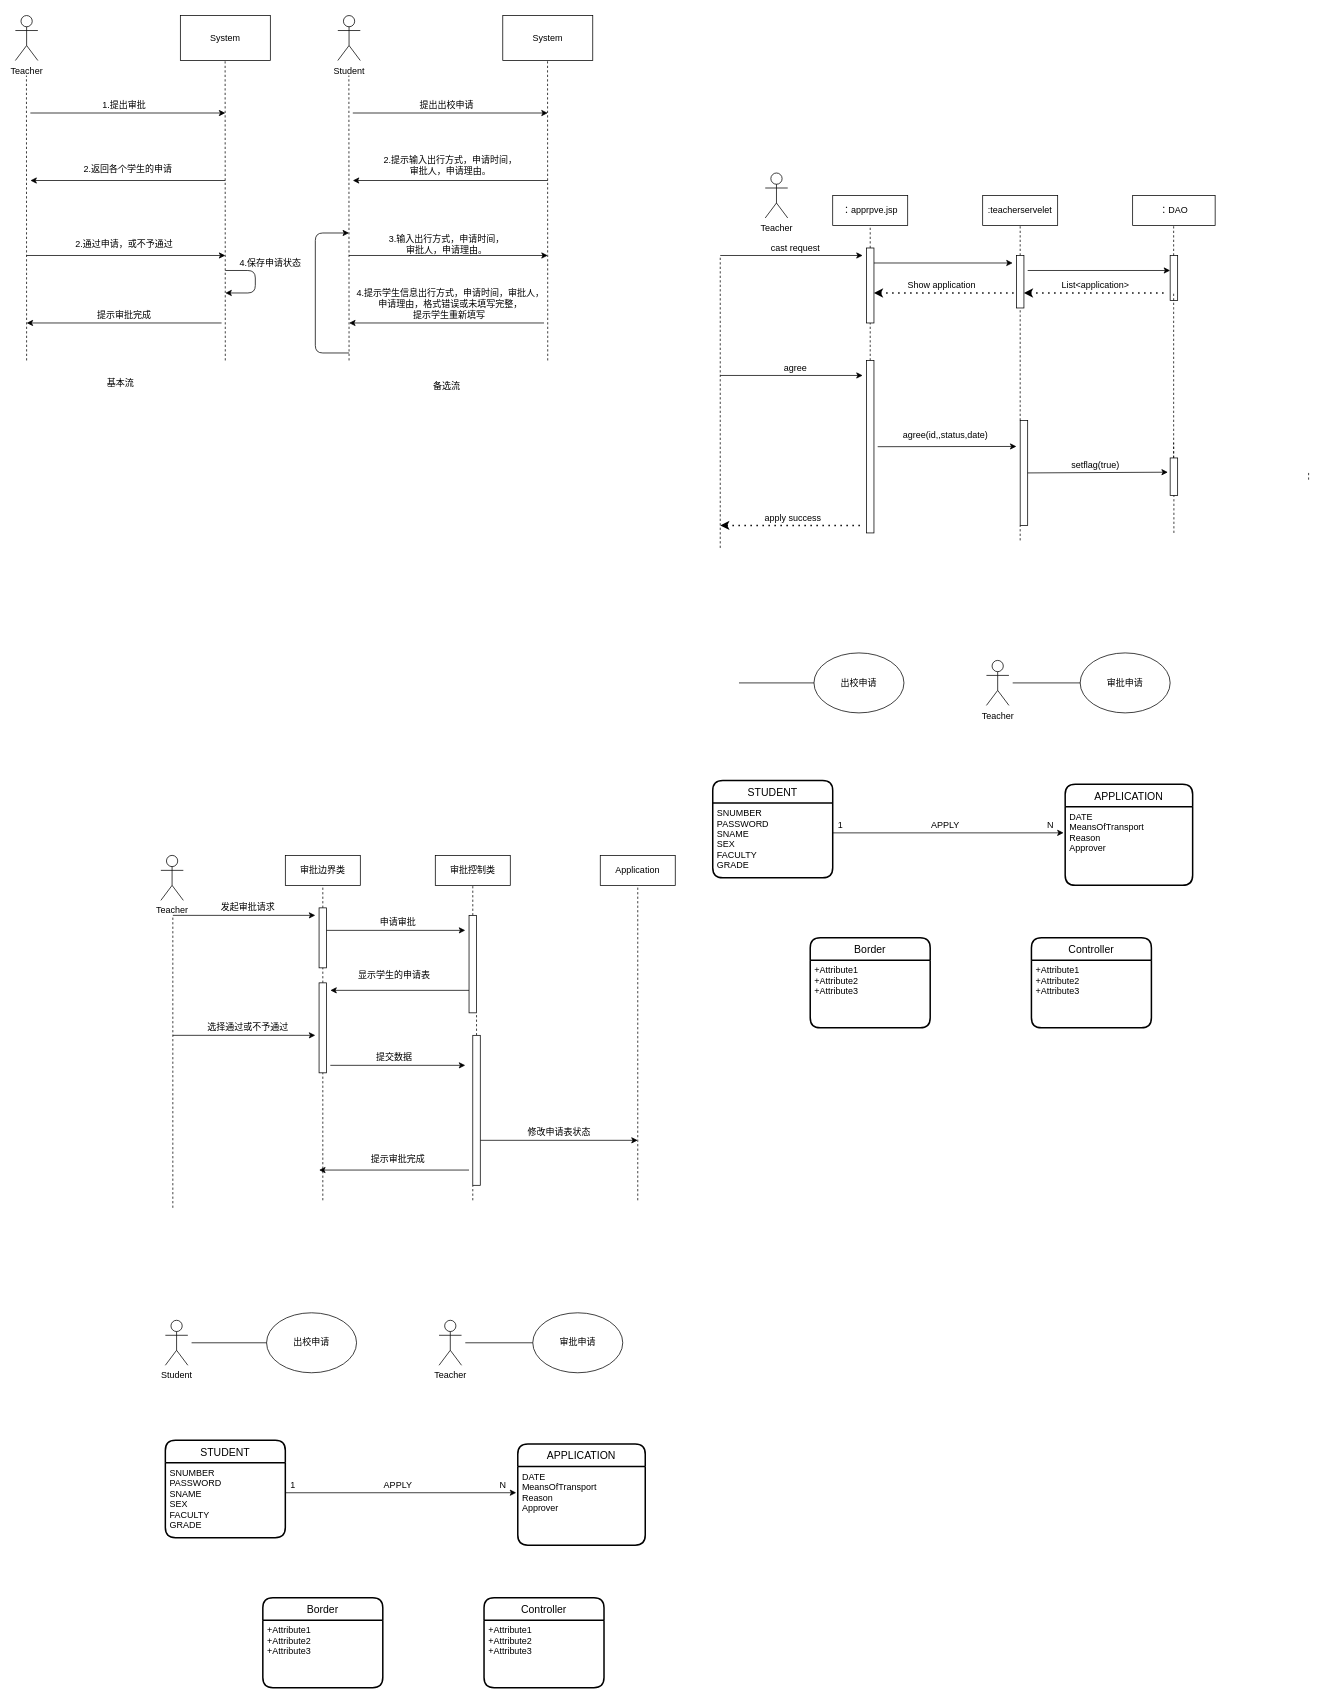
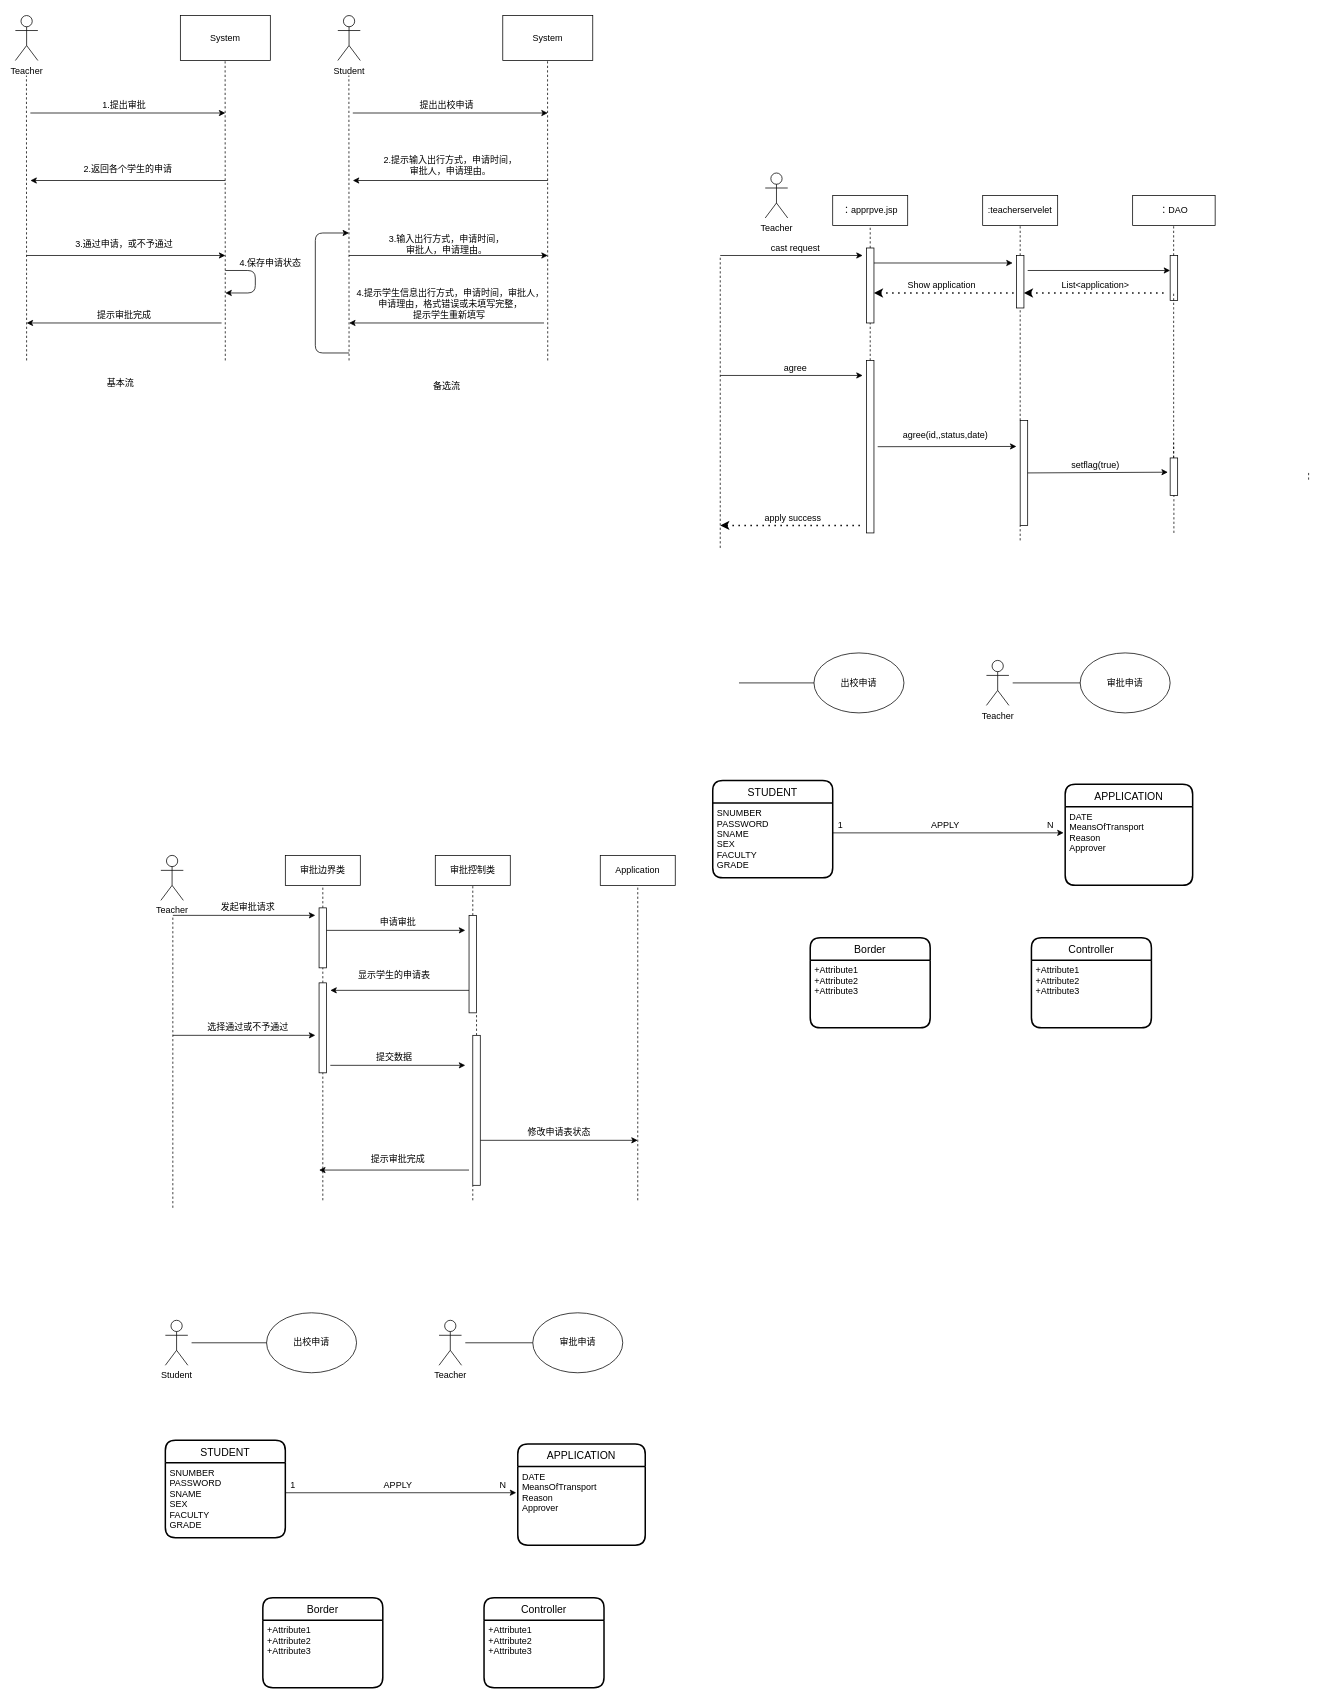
(125, 244) -> (125, 244)
